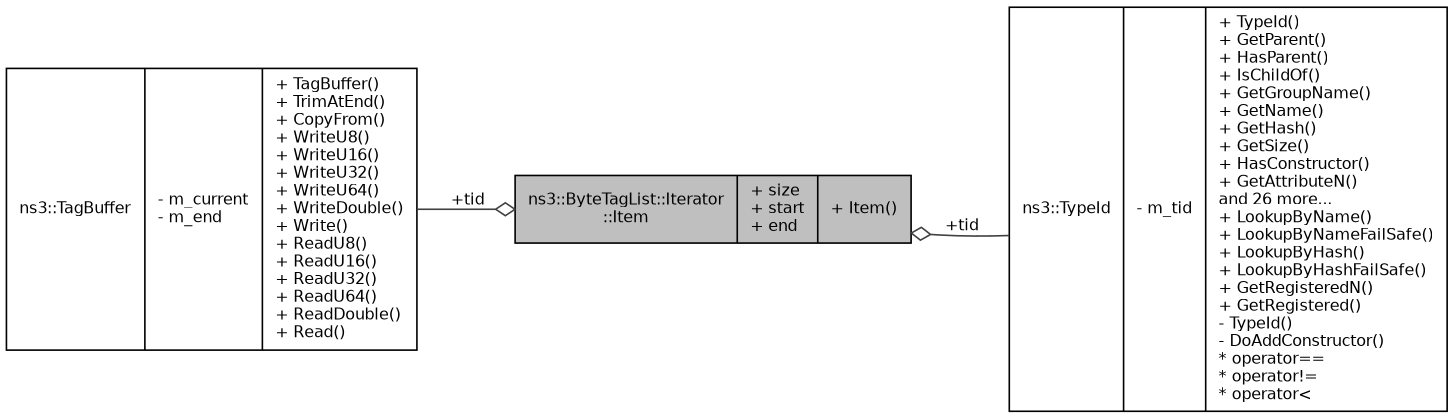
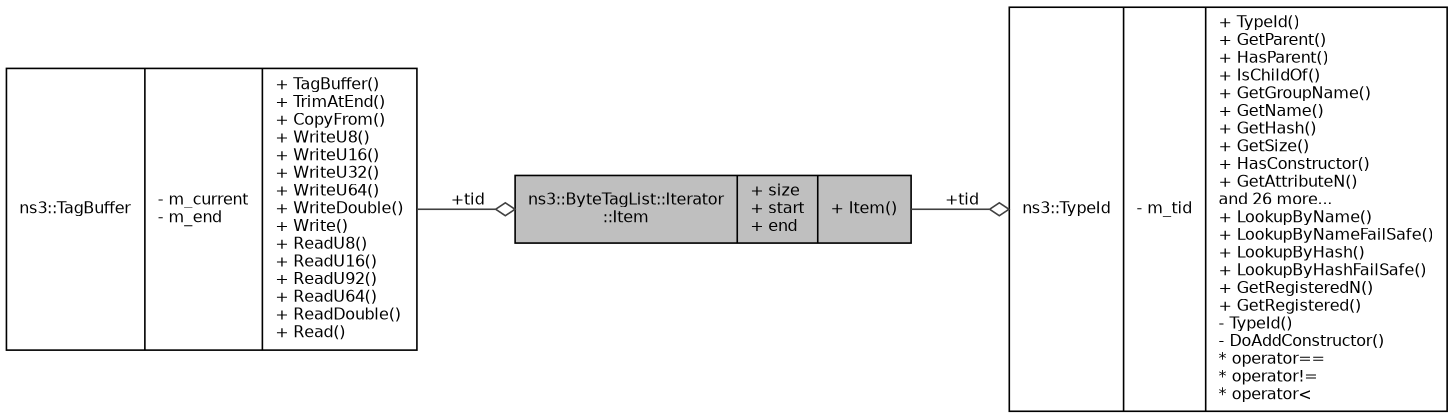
(970, 236) -> (950, 209)
(327, 279) -> (327, 279)
